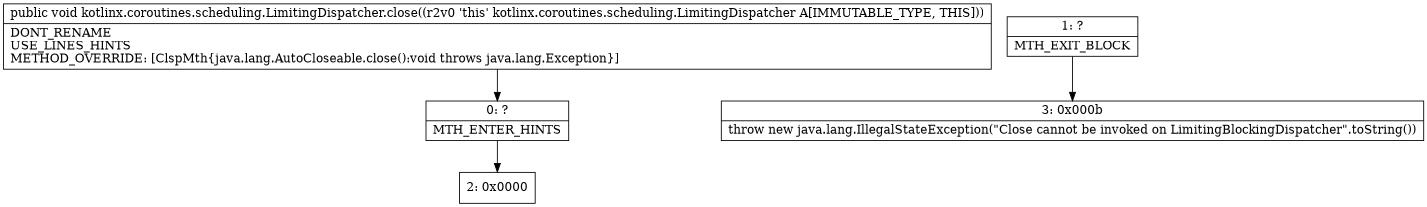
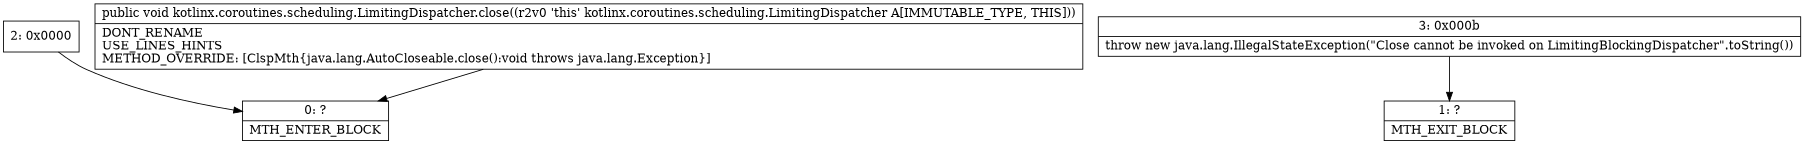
(1073, 74) -> (1449, 74)
(497, 130) -> (316, 130)
(497, 152) -> (143, 90)
